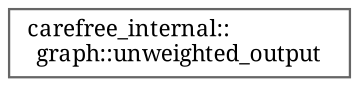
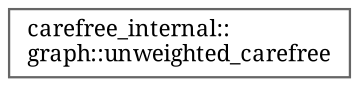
(180, 43) -> (180, 43)
